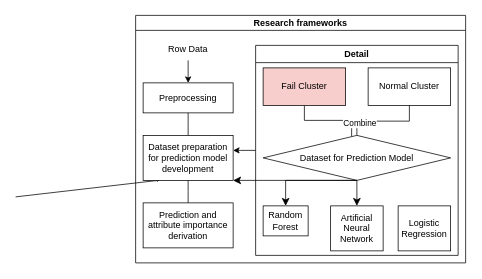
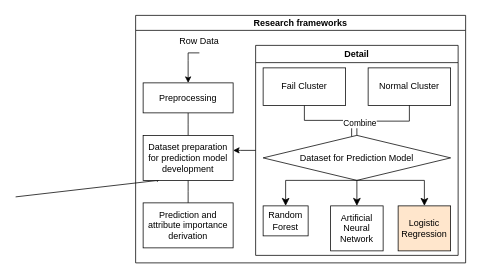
(188, 49) -> (199, 42)
(304, 87) -> (304, 87)
(261, 180) -> (400, 180)
(424, 228) -> (424, 228)
